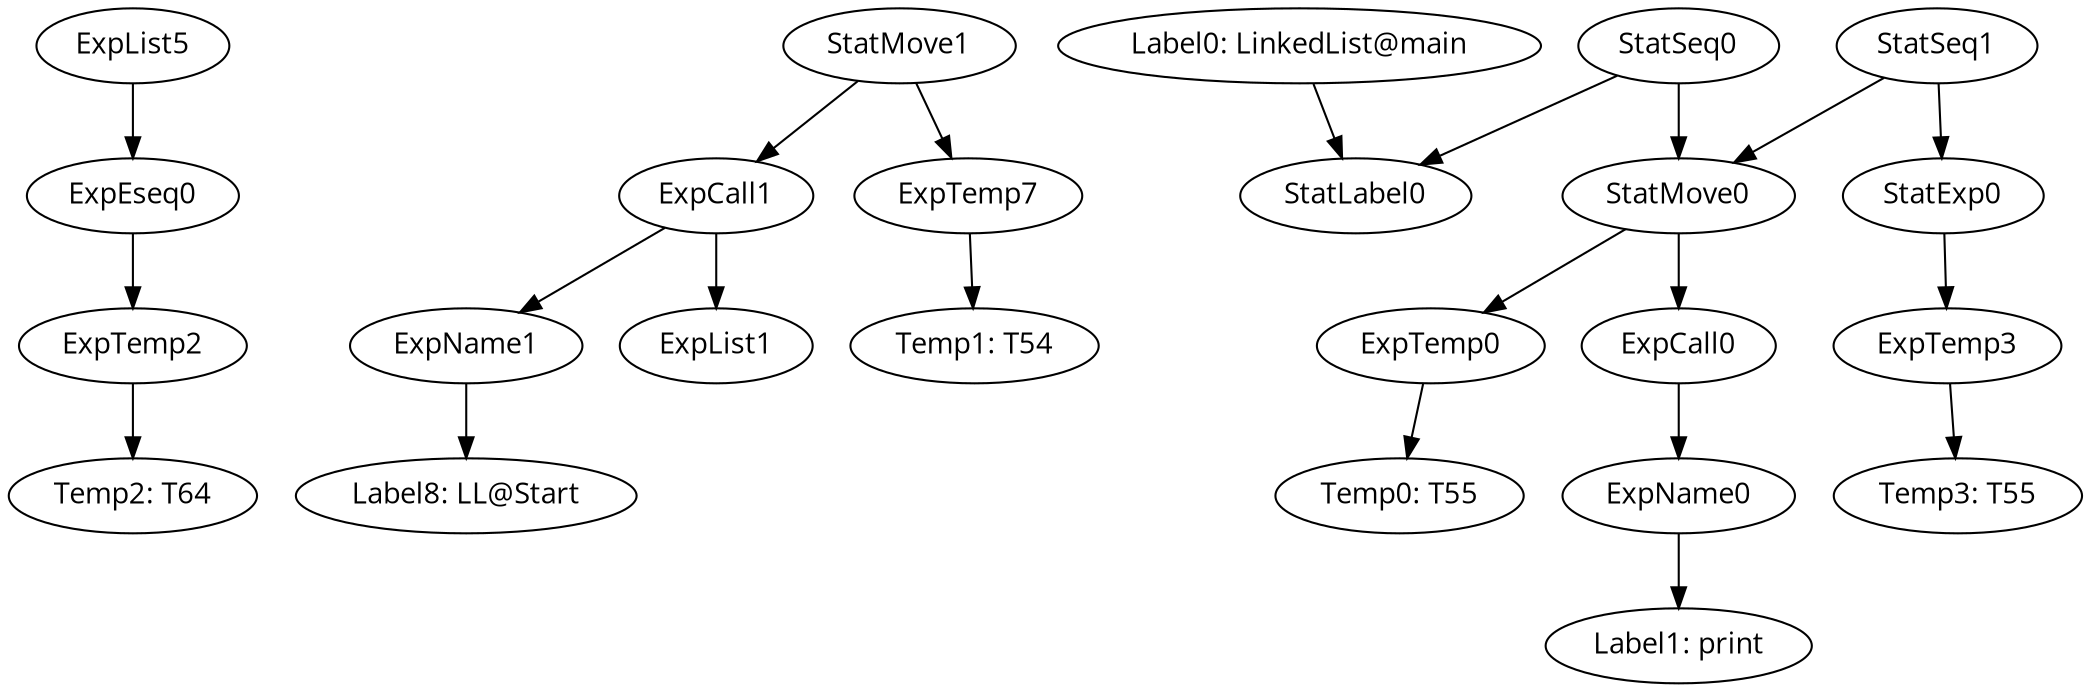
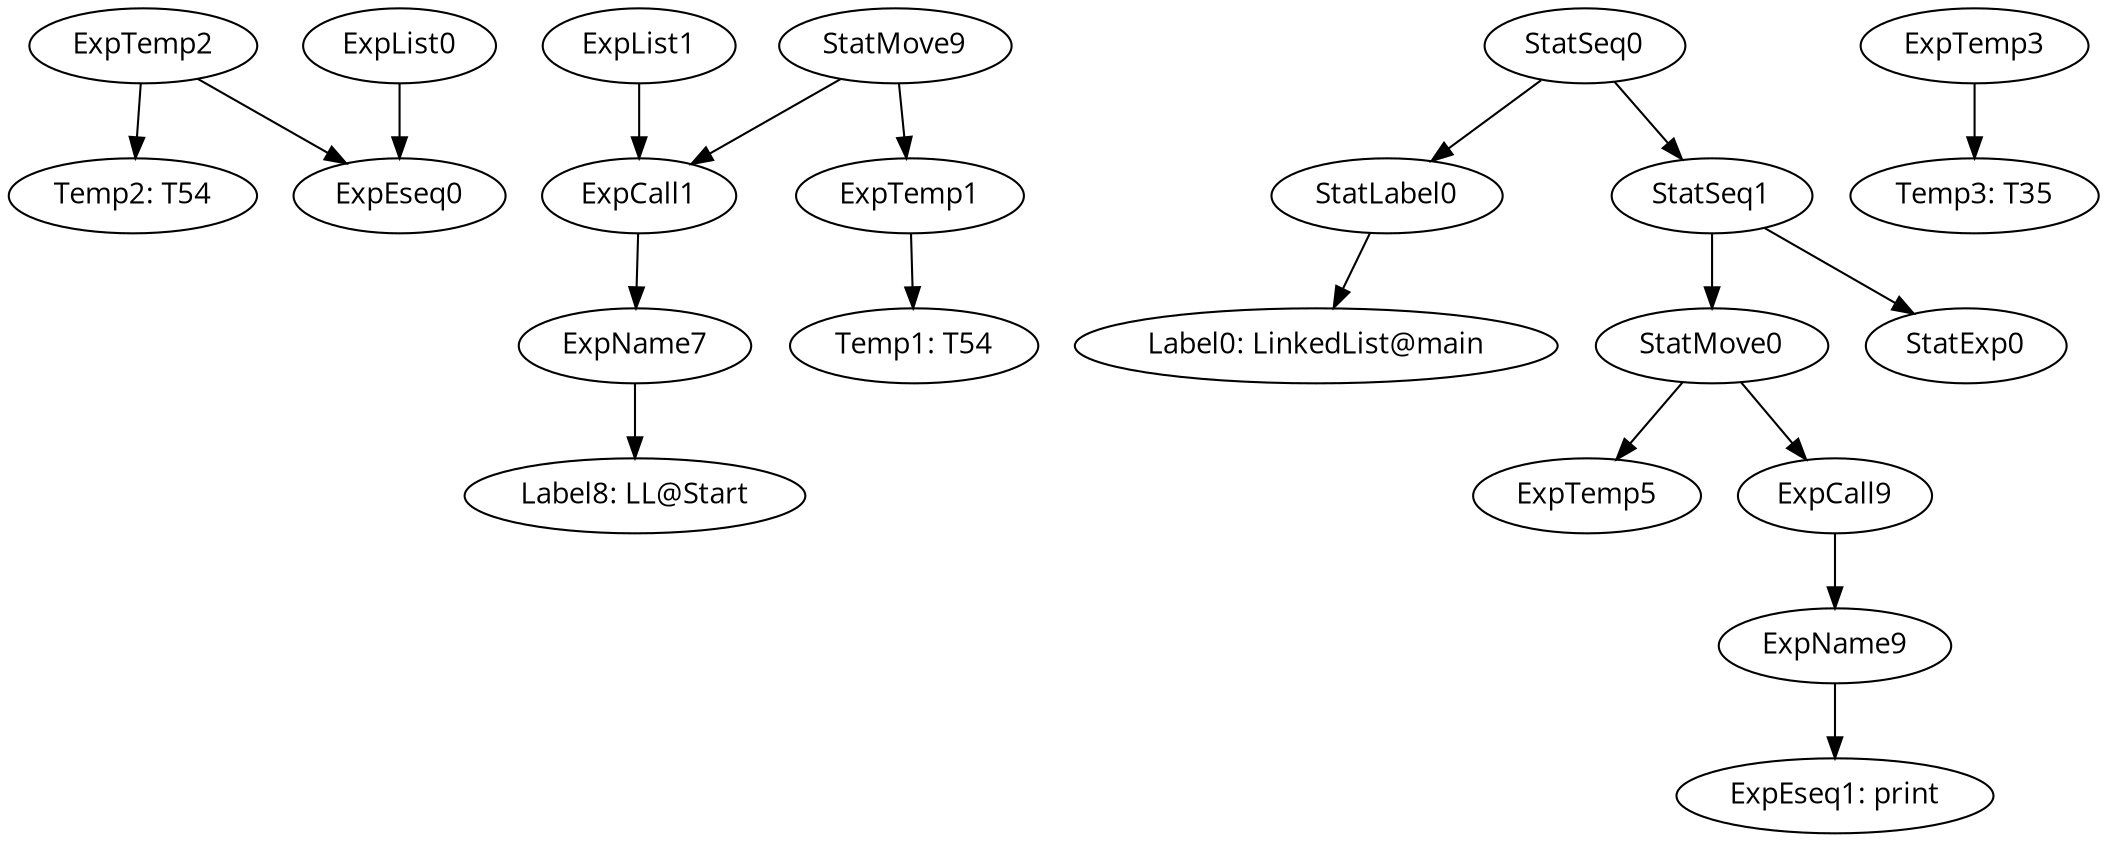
(133, 46) -> (400, 46)
(900, 46) -> (895, 46)
(1324, 111) -> (1356, 261)
(1679, 111) -> (1641, 112)
(968, 196) -> (910, 196)
(133, 261) -> (263, 116)
(716, 261) -> (639, 111)
(1945, 261) -> none
(466, 346) -> (635, 346)
(1431, 346) -> (1587, 496)
(1679, 346) -> (1835, 496)
(133, 496) -> (133, 196)
(1400, 496) -> none
(1679, 496) -> (1835, 646)
(1958, 496) -> (1975, 196)
(1679, 646) -> (1835, 796)
